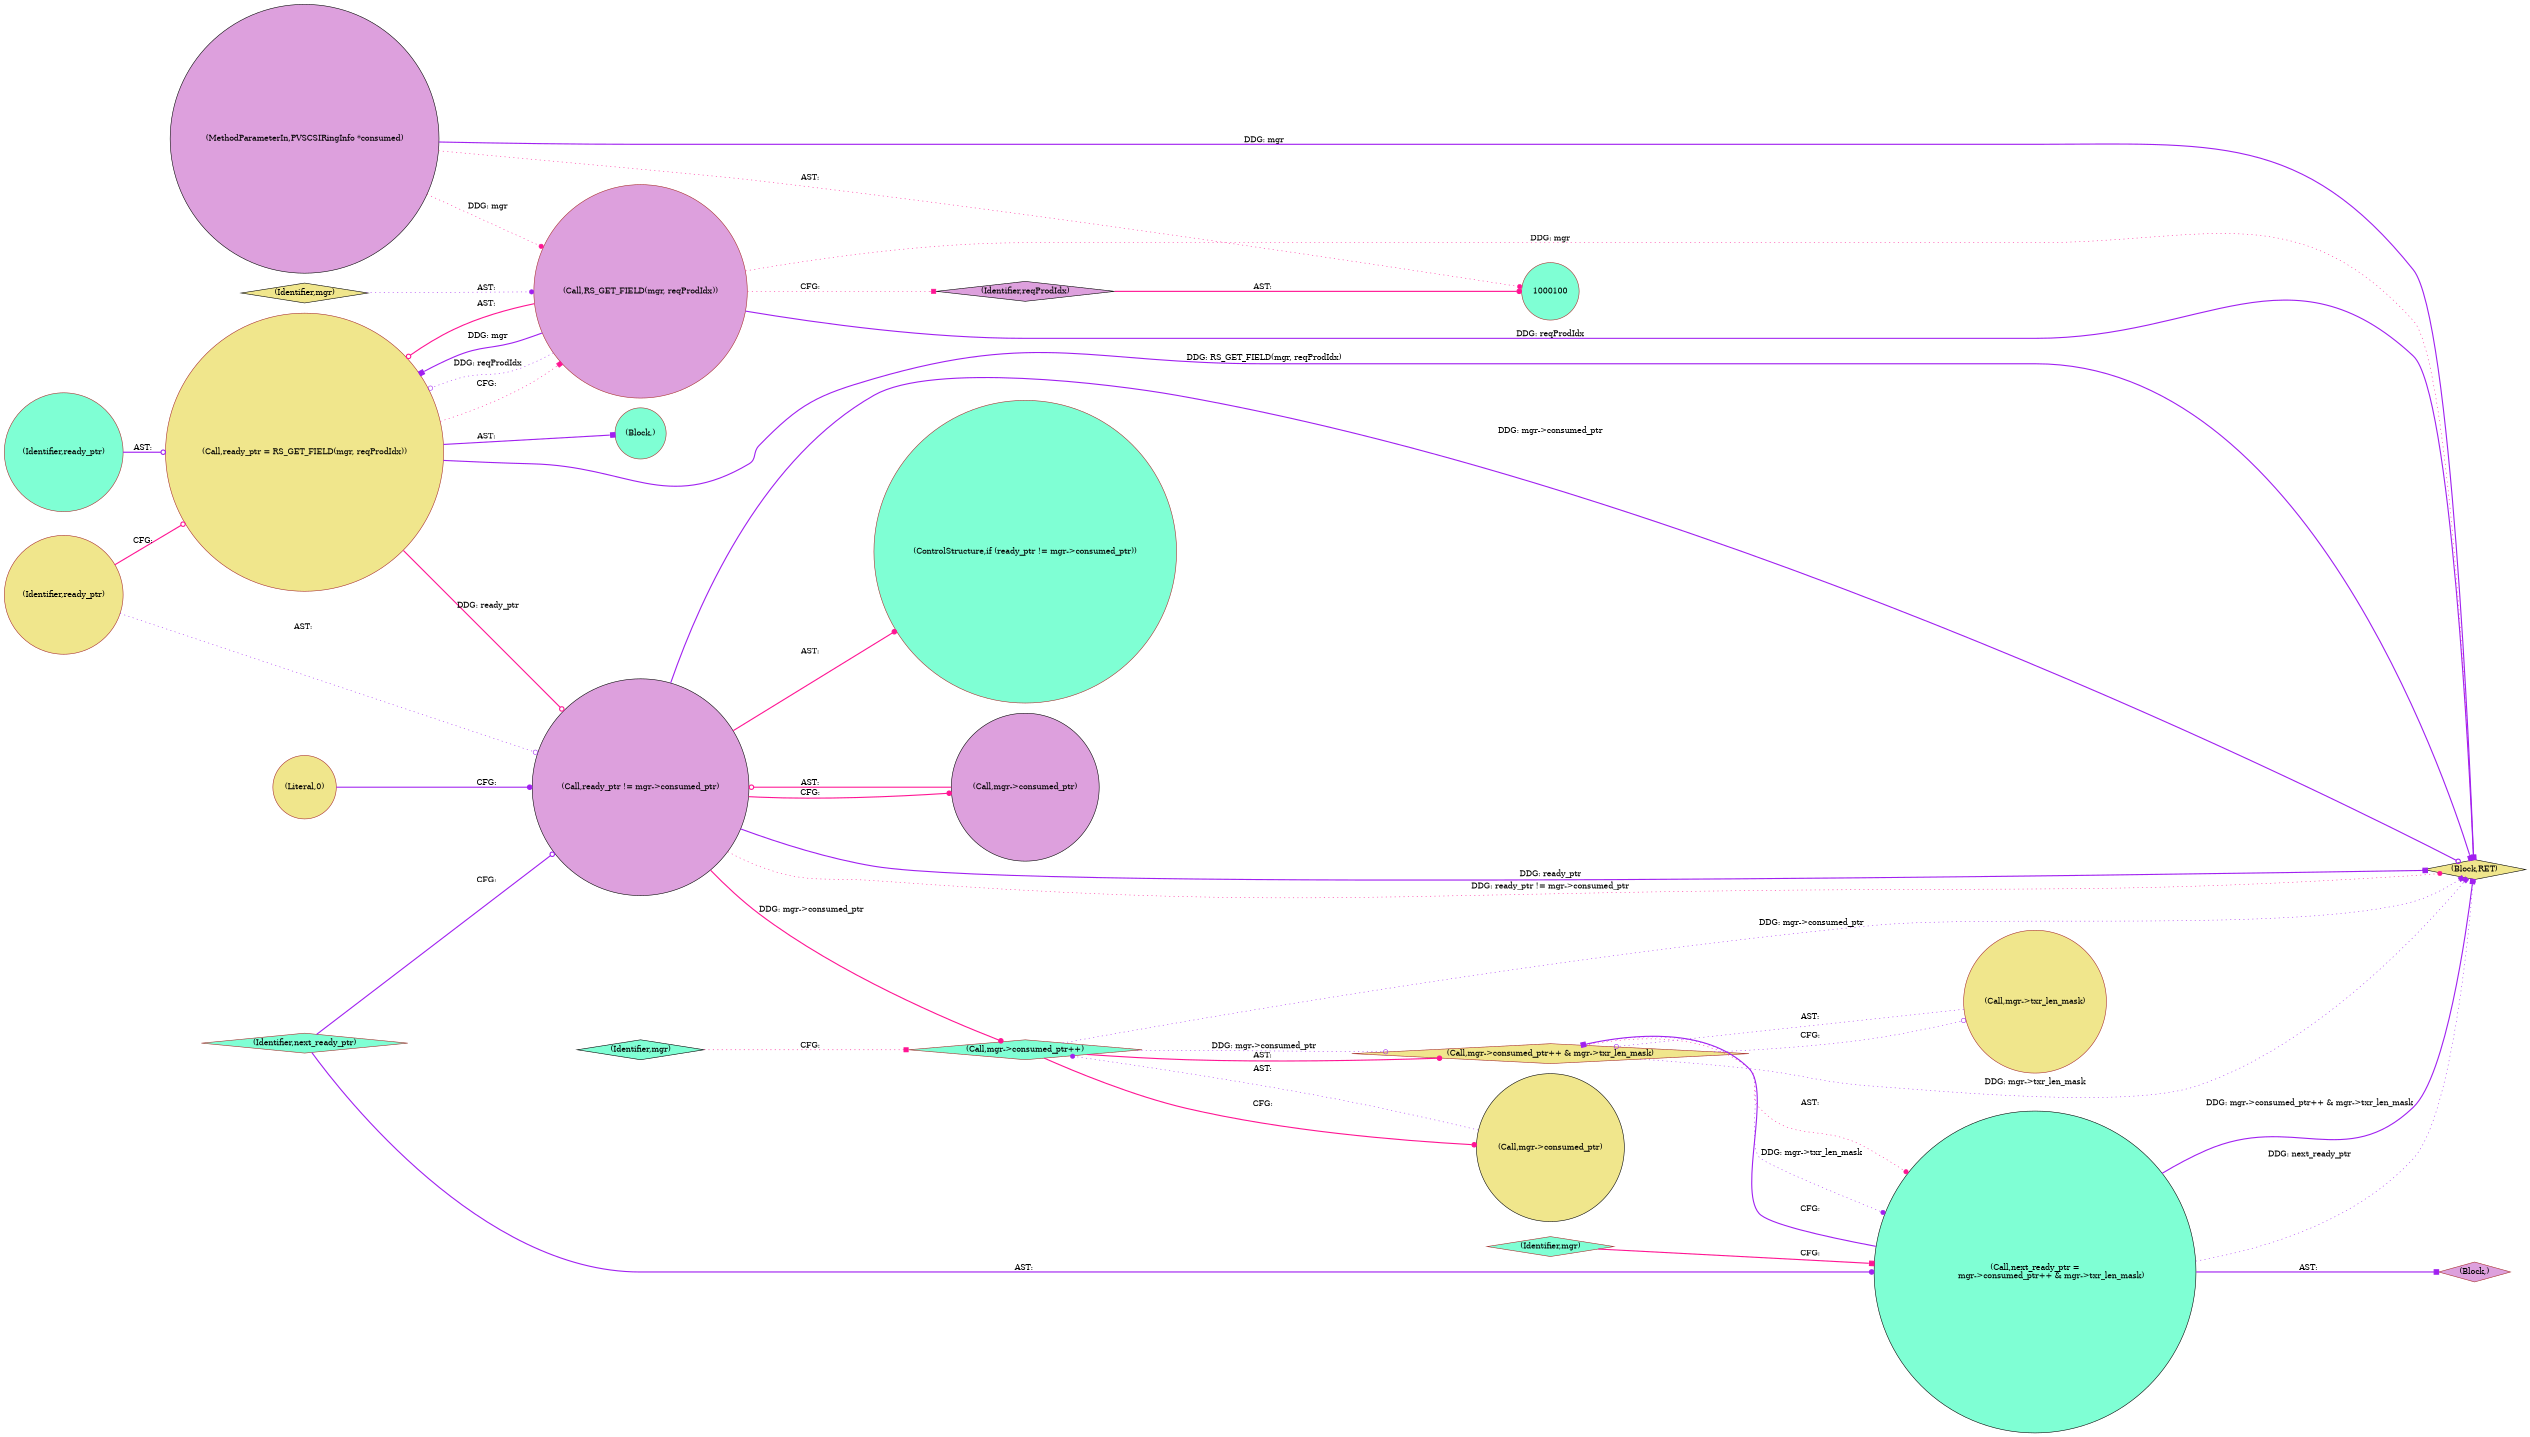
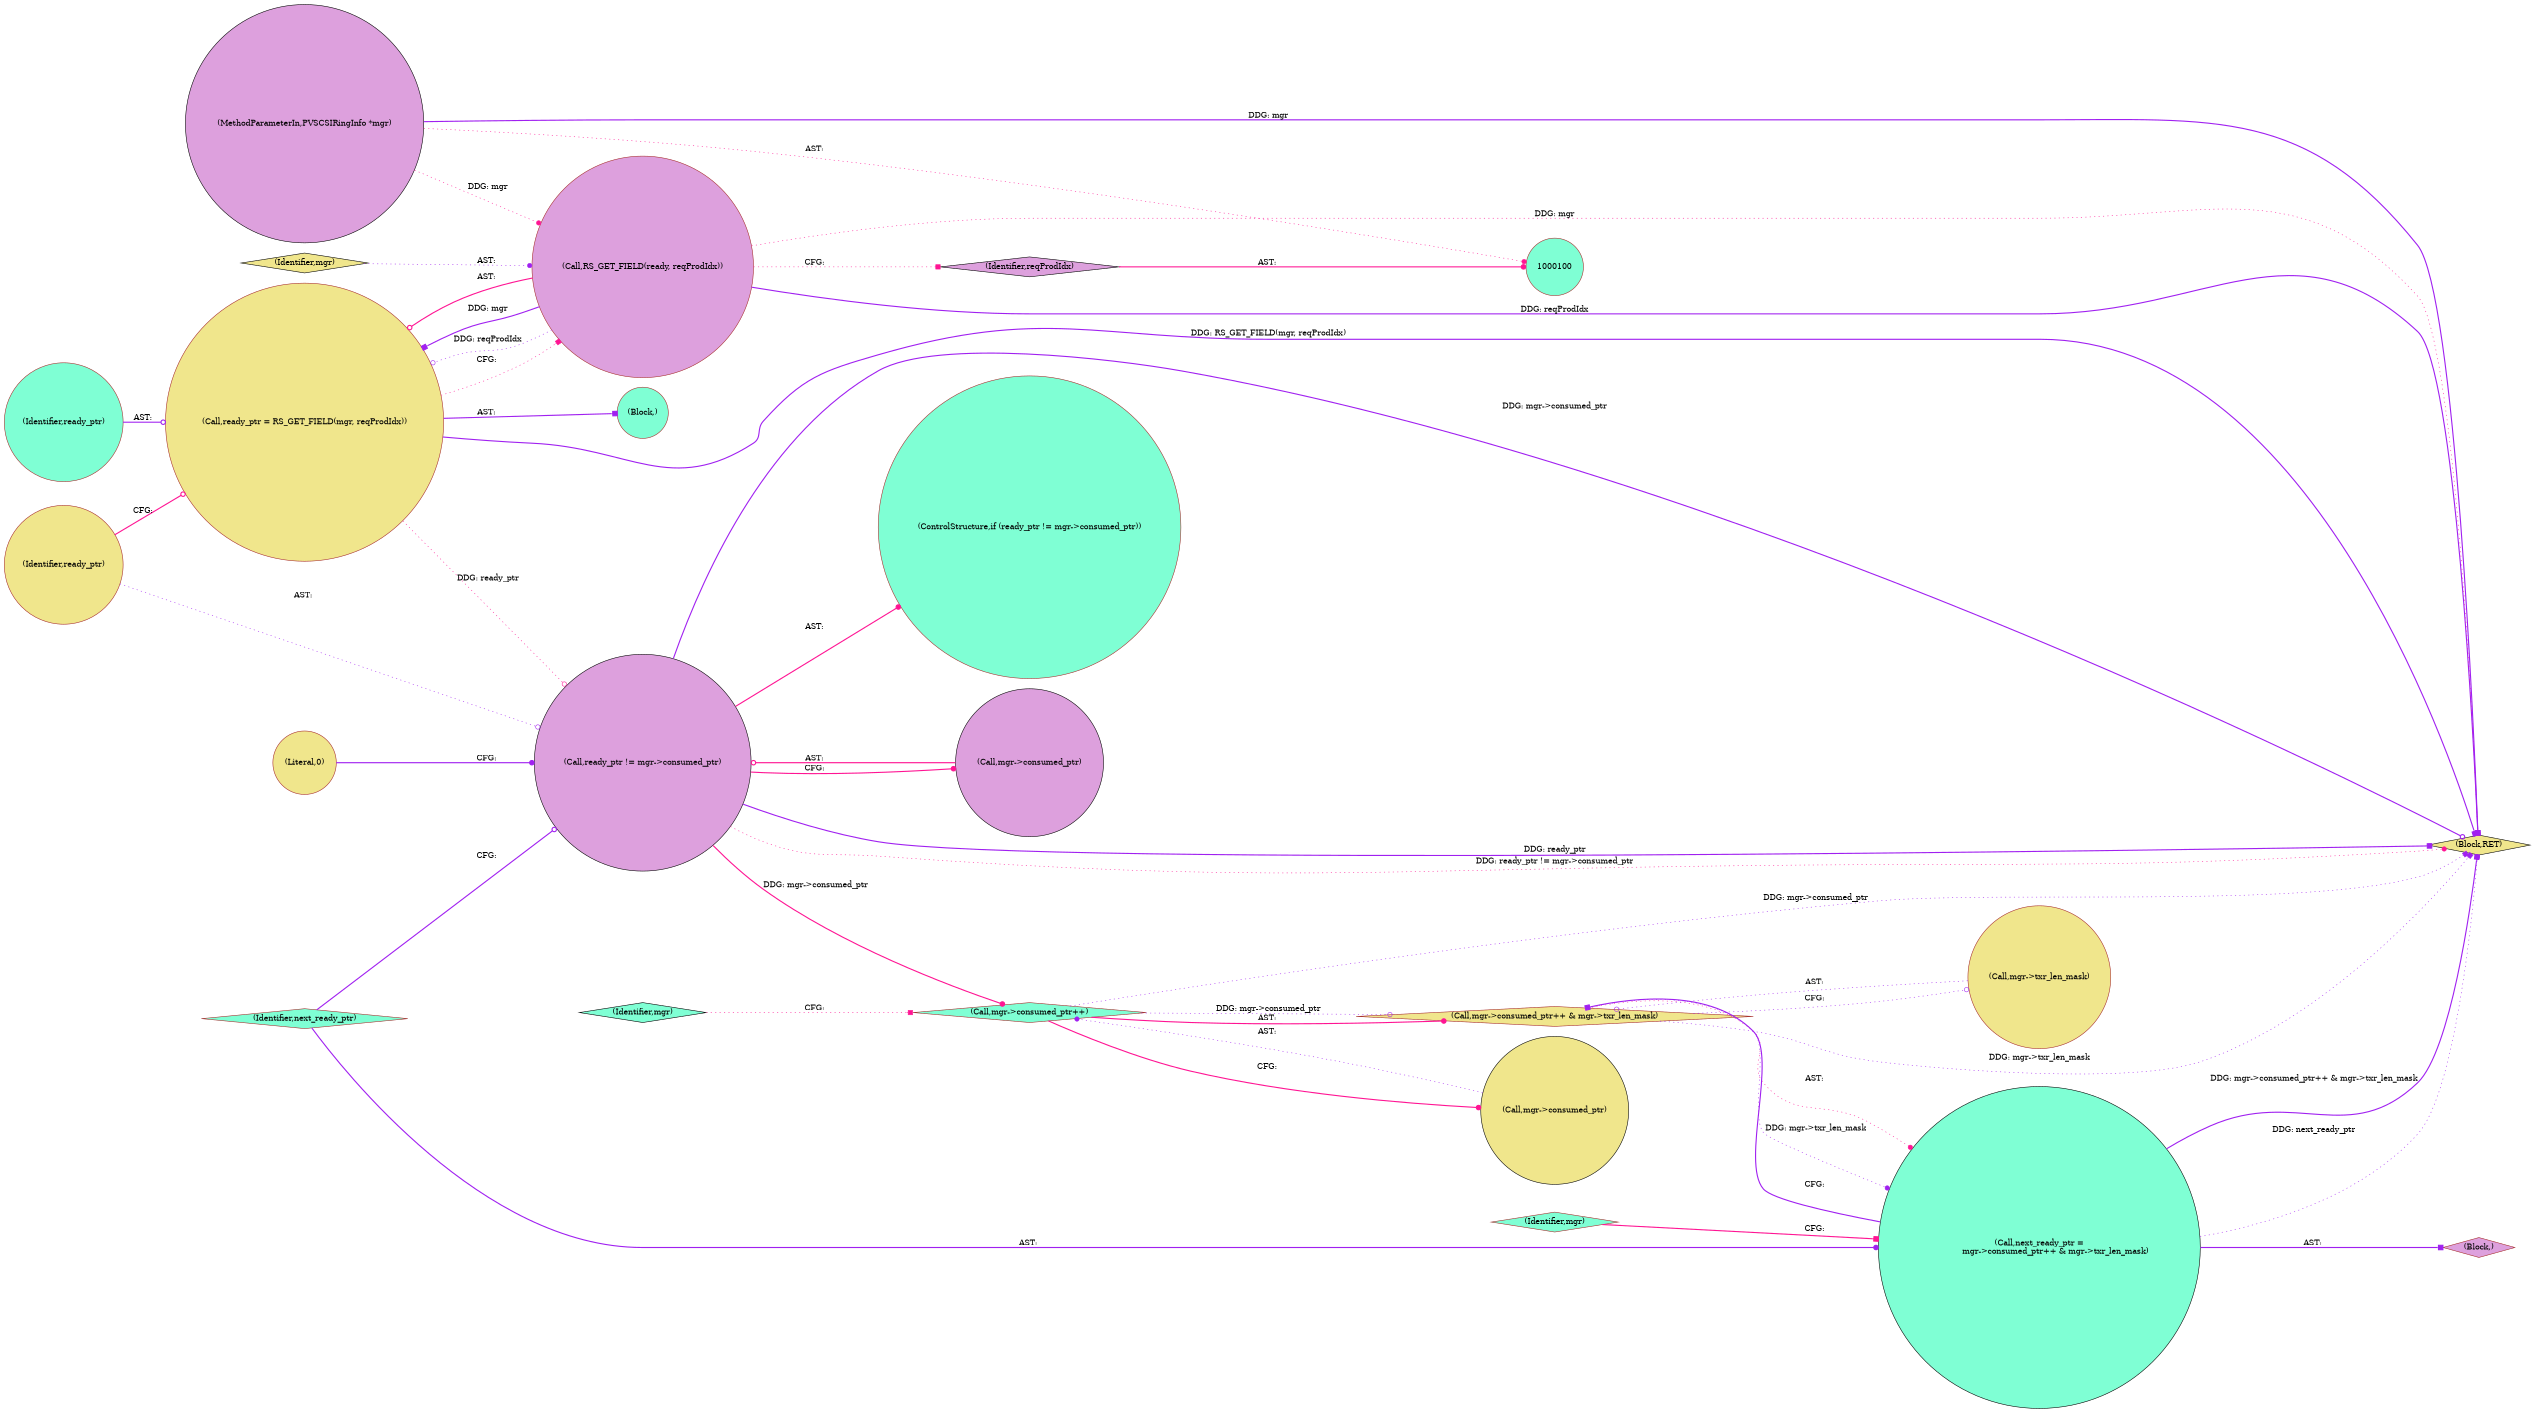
(305, 139) -> (305, 124)
(641, 291) -> (643, 267)
(482, 629) -> (483, 602)
